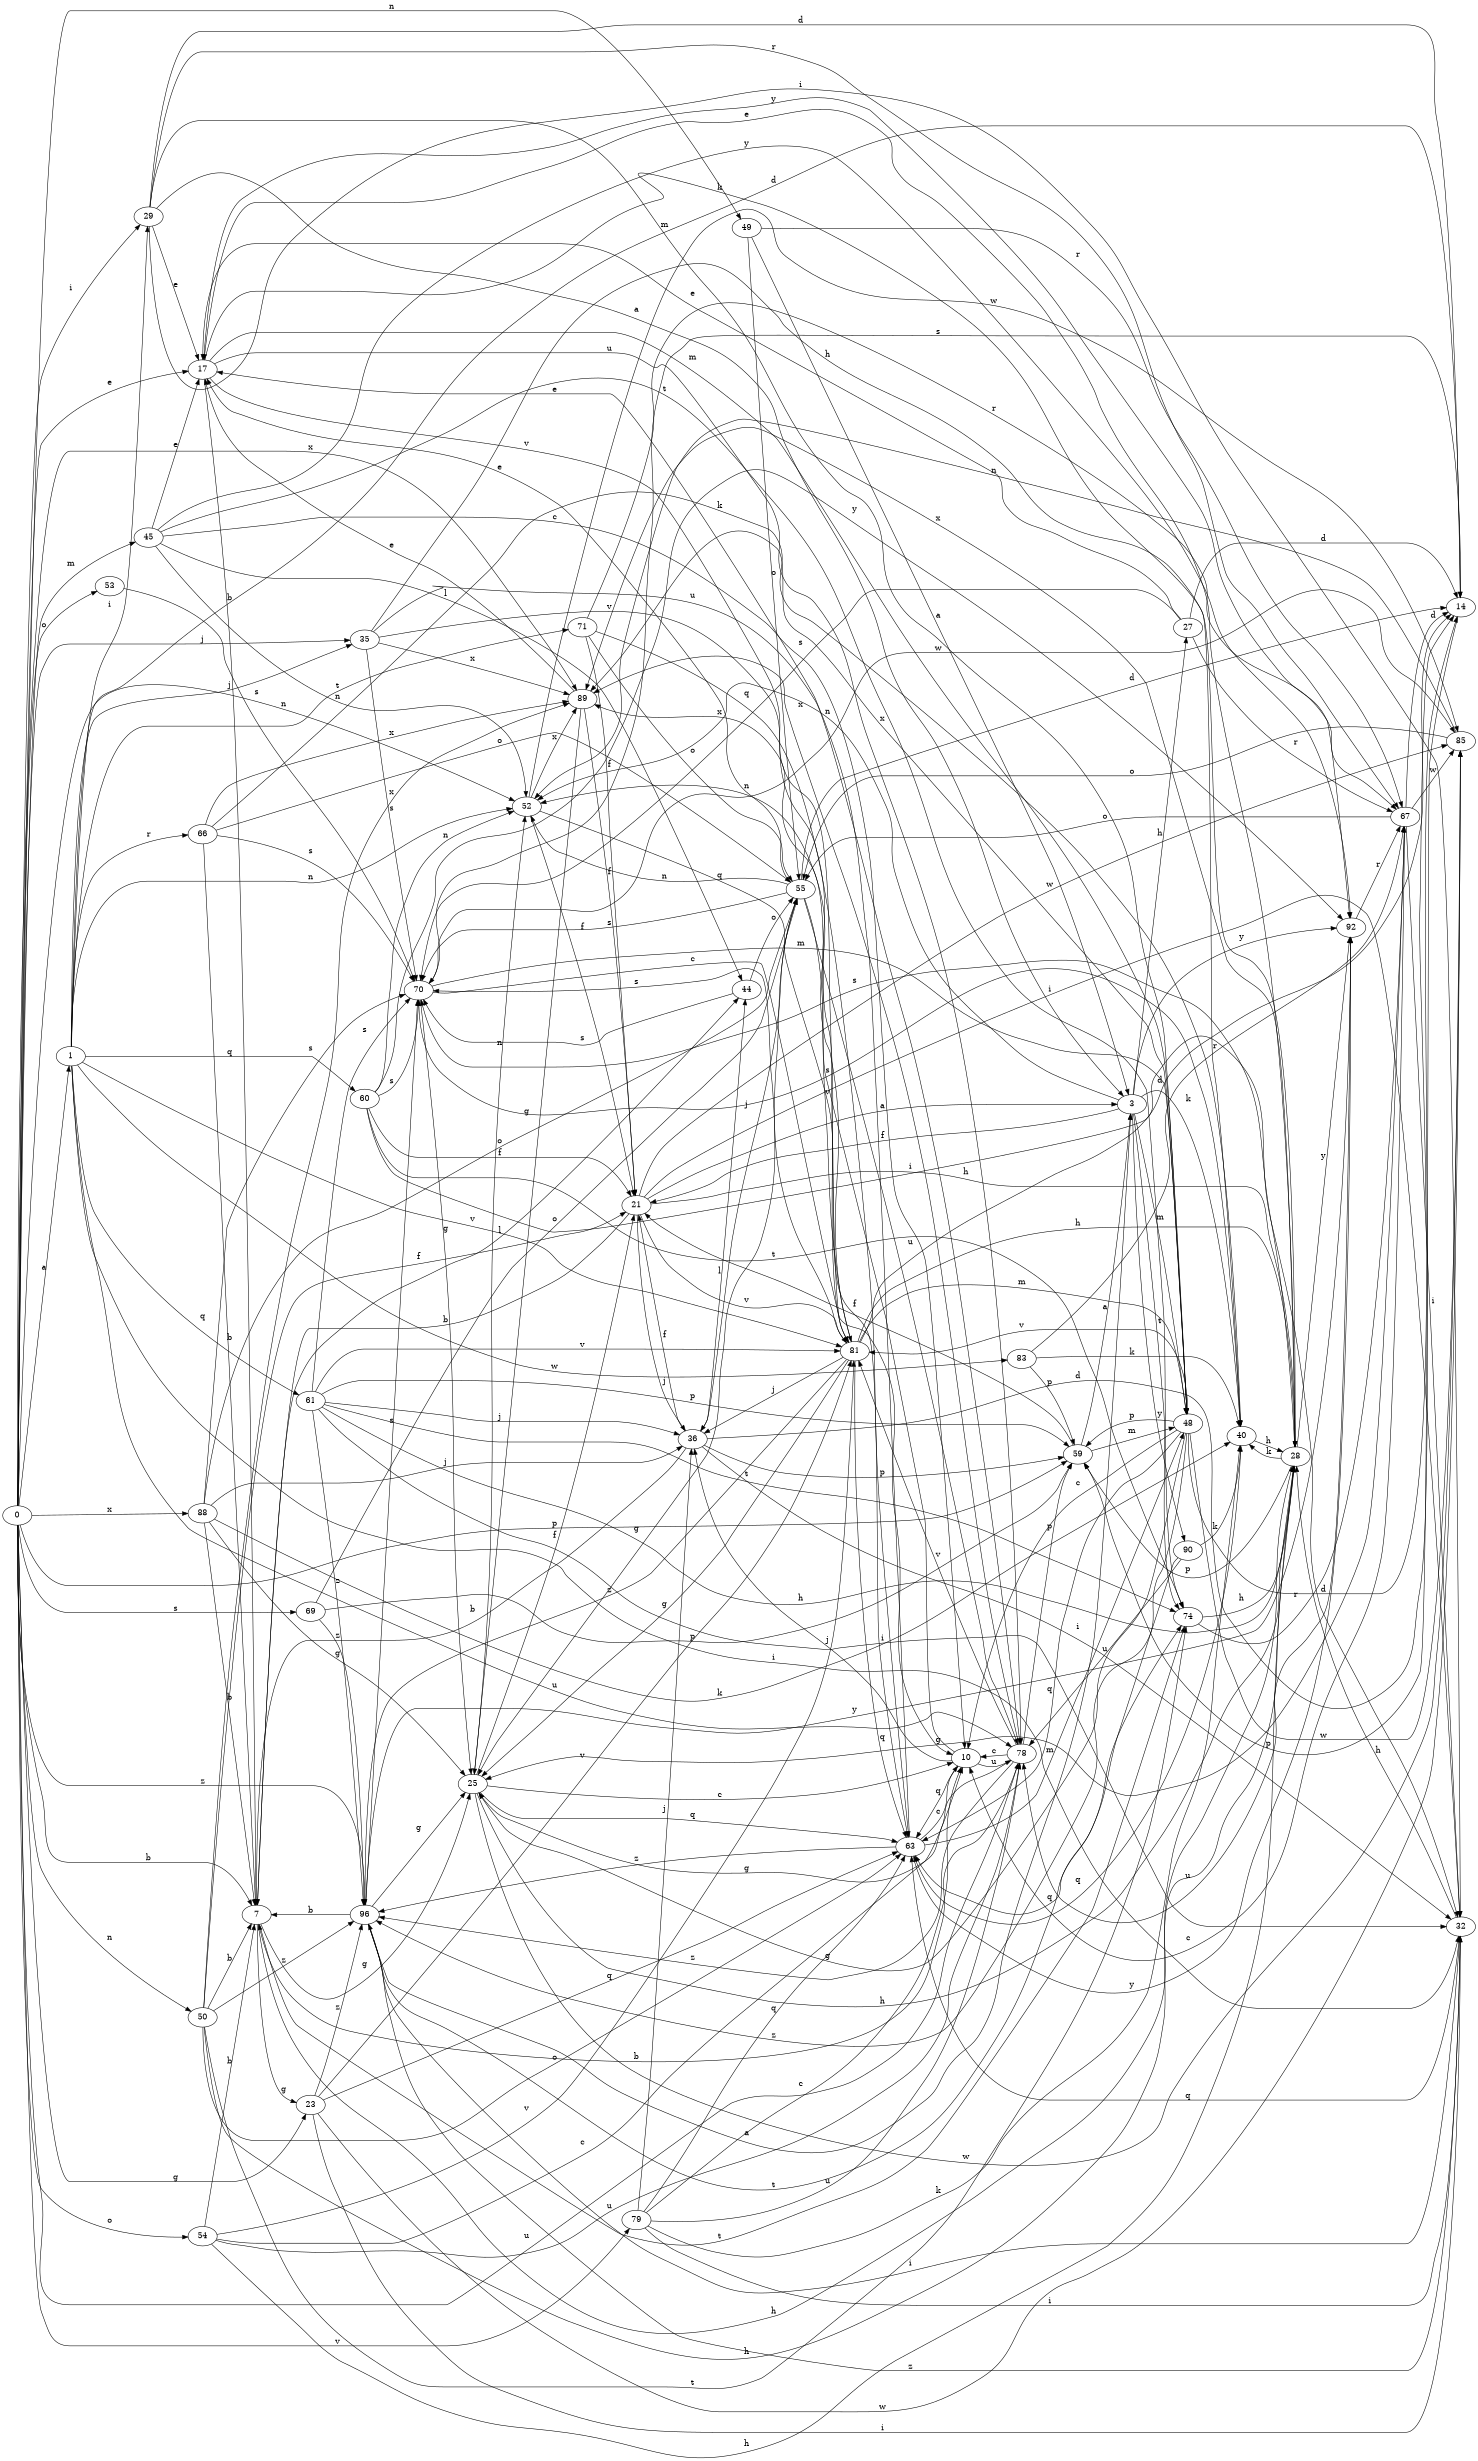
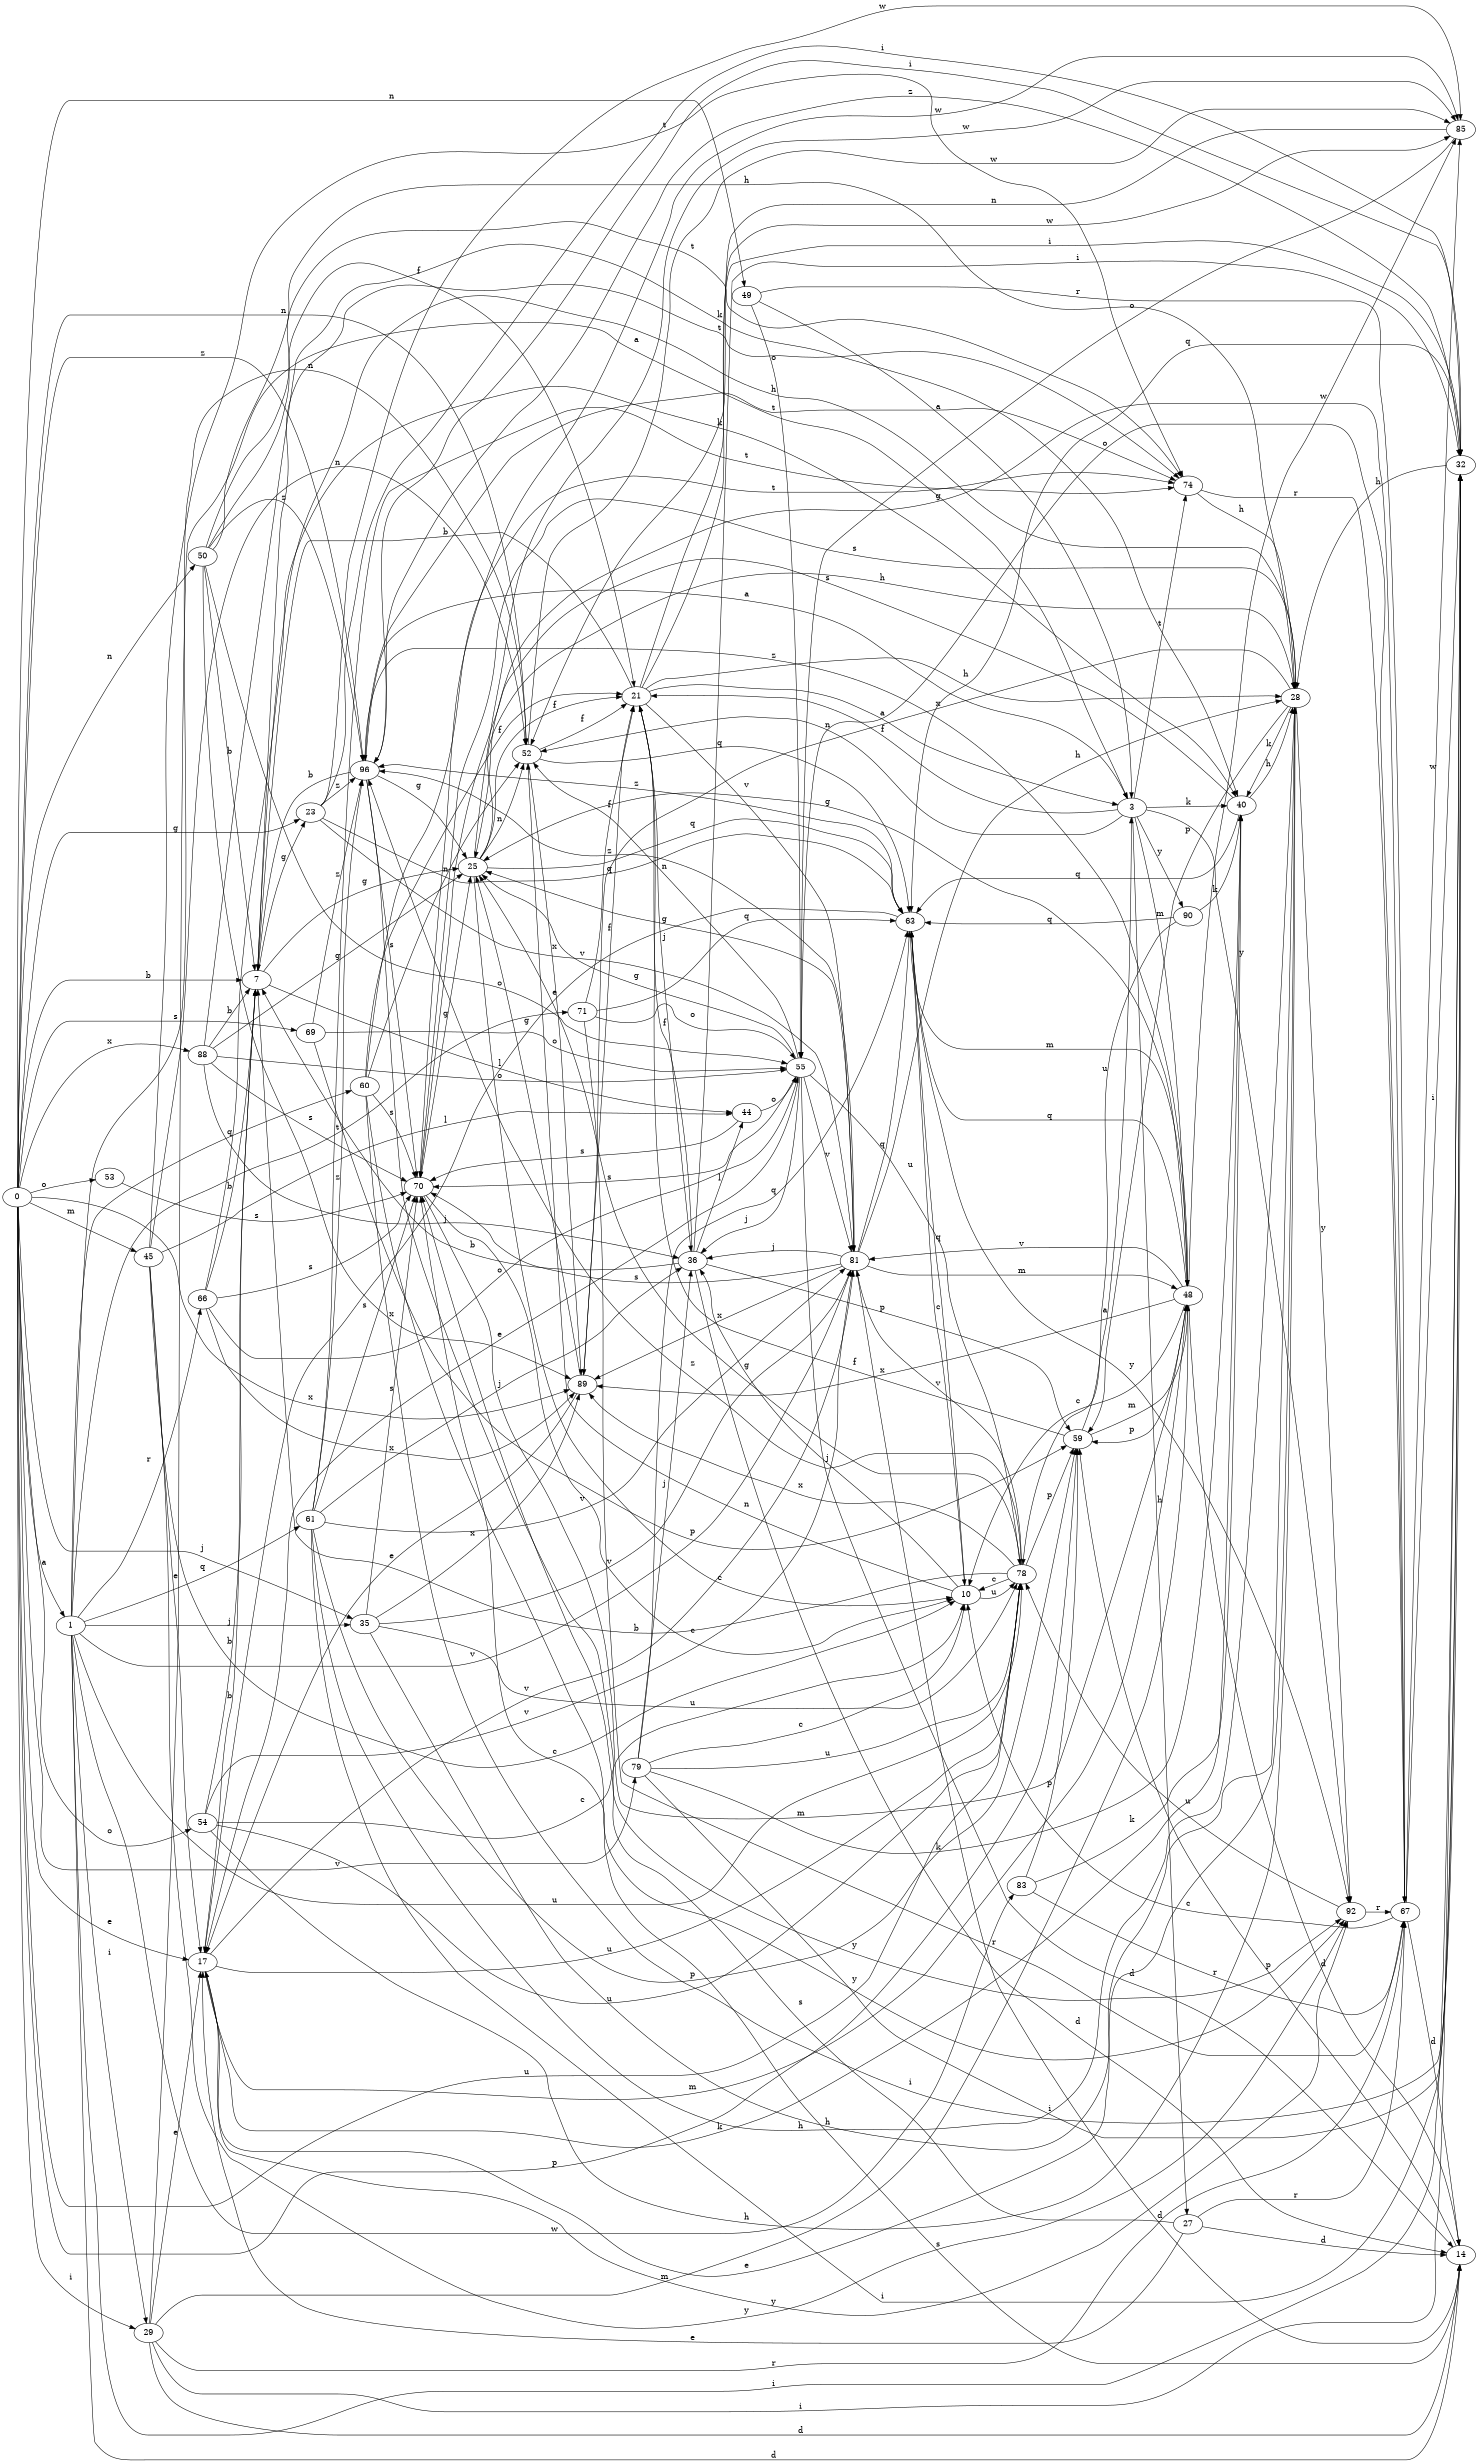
(512, 2089) -> (372, 953)
